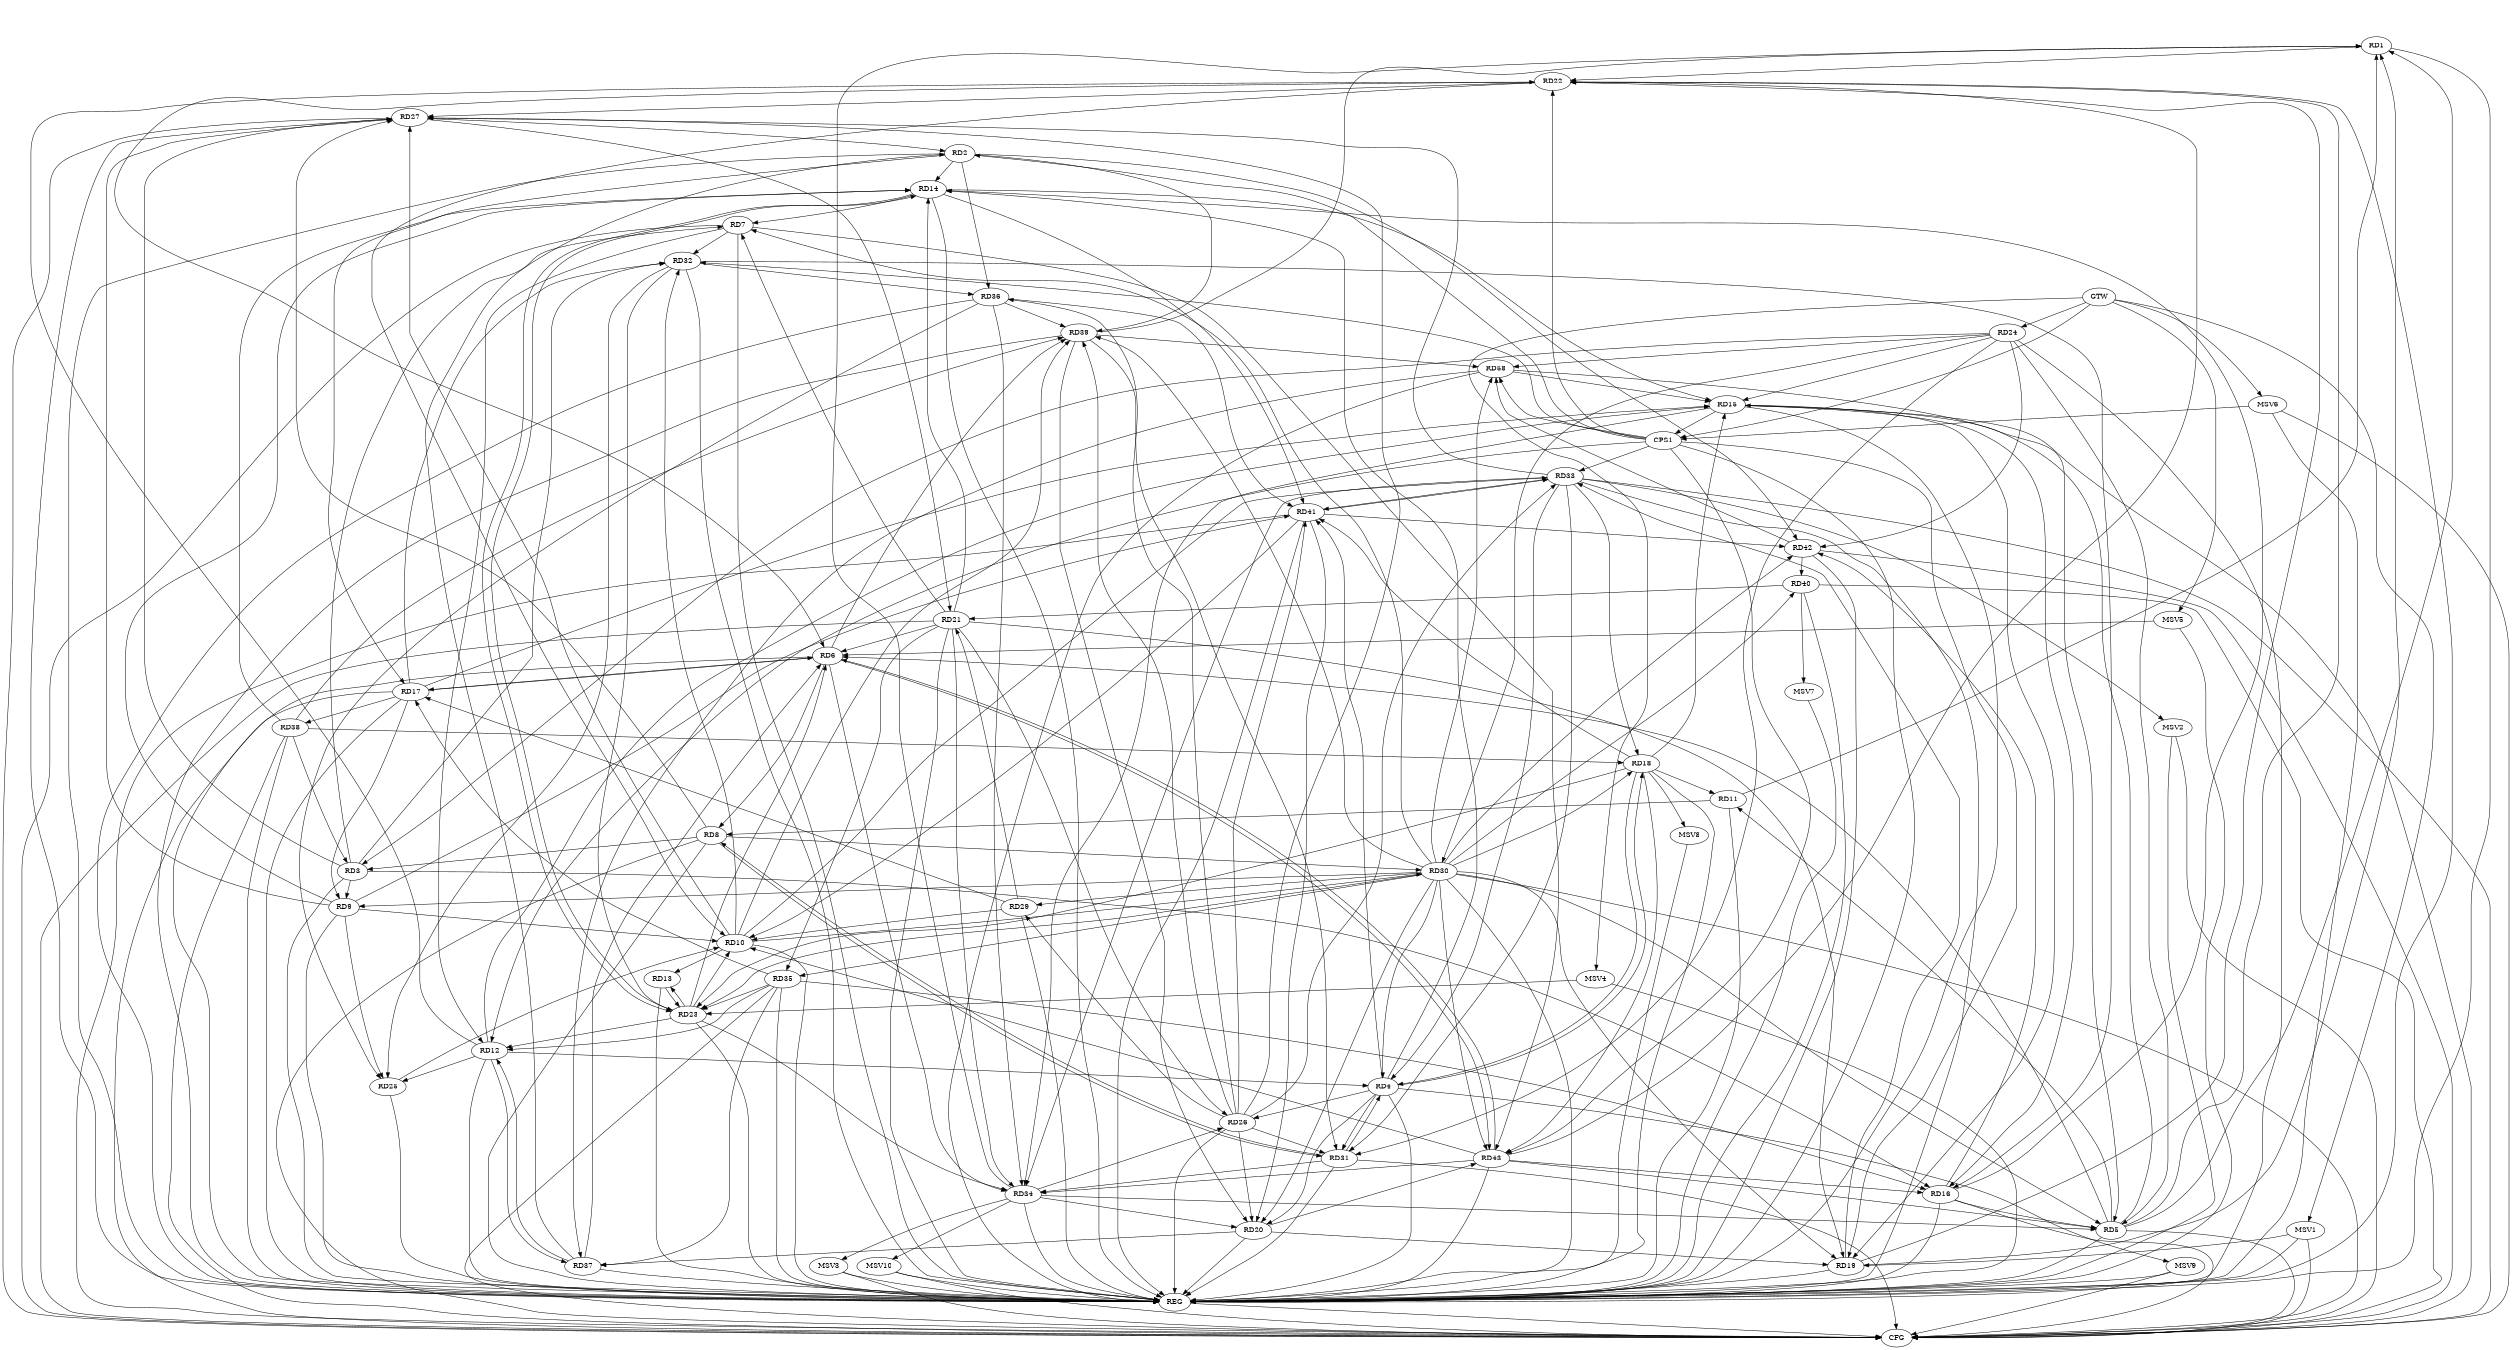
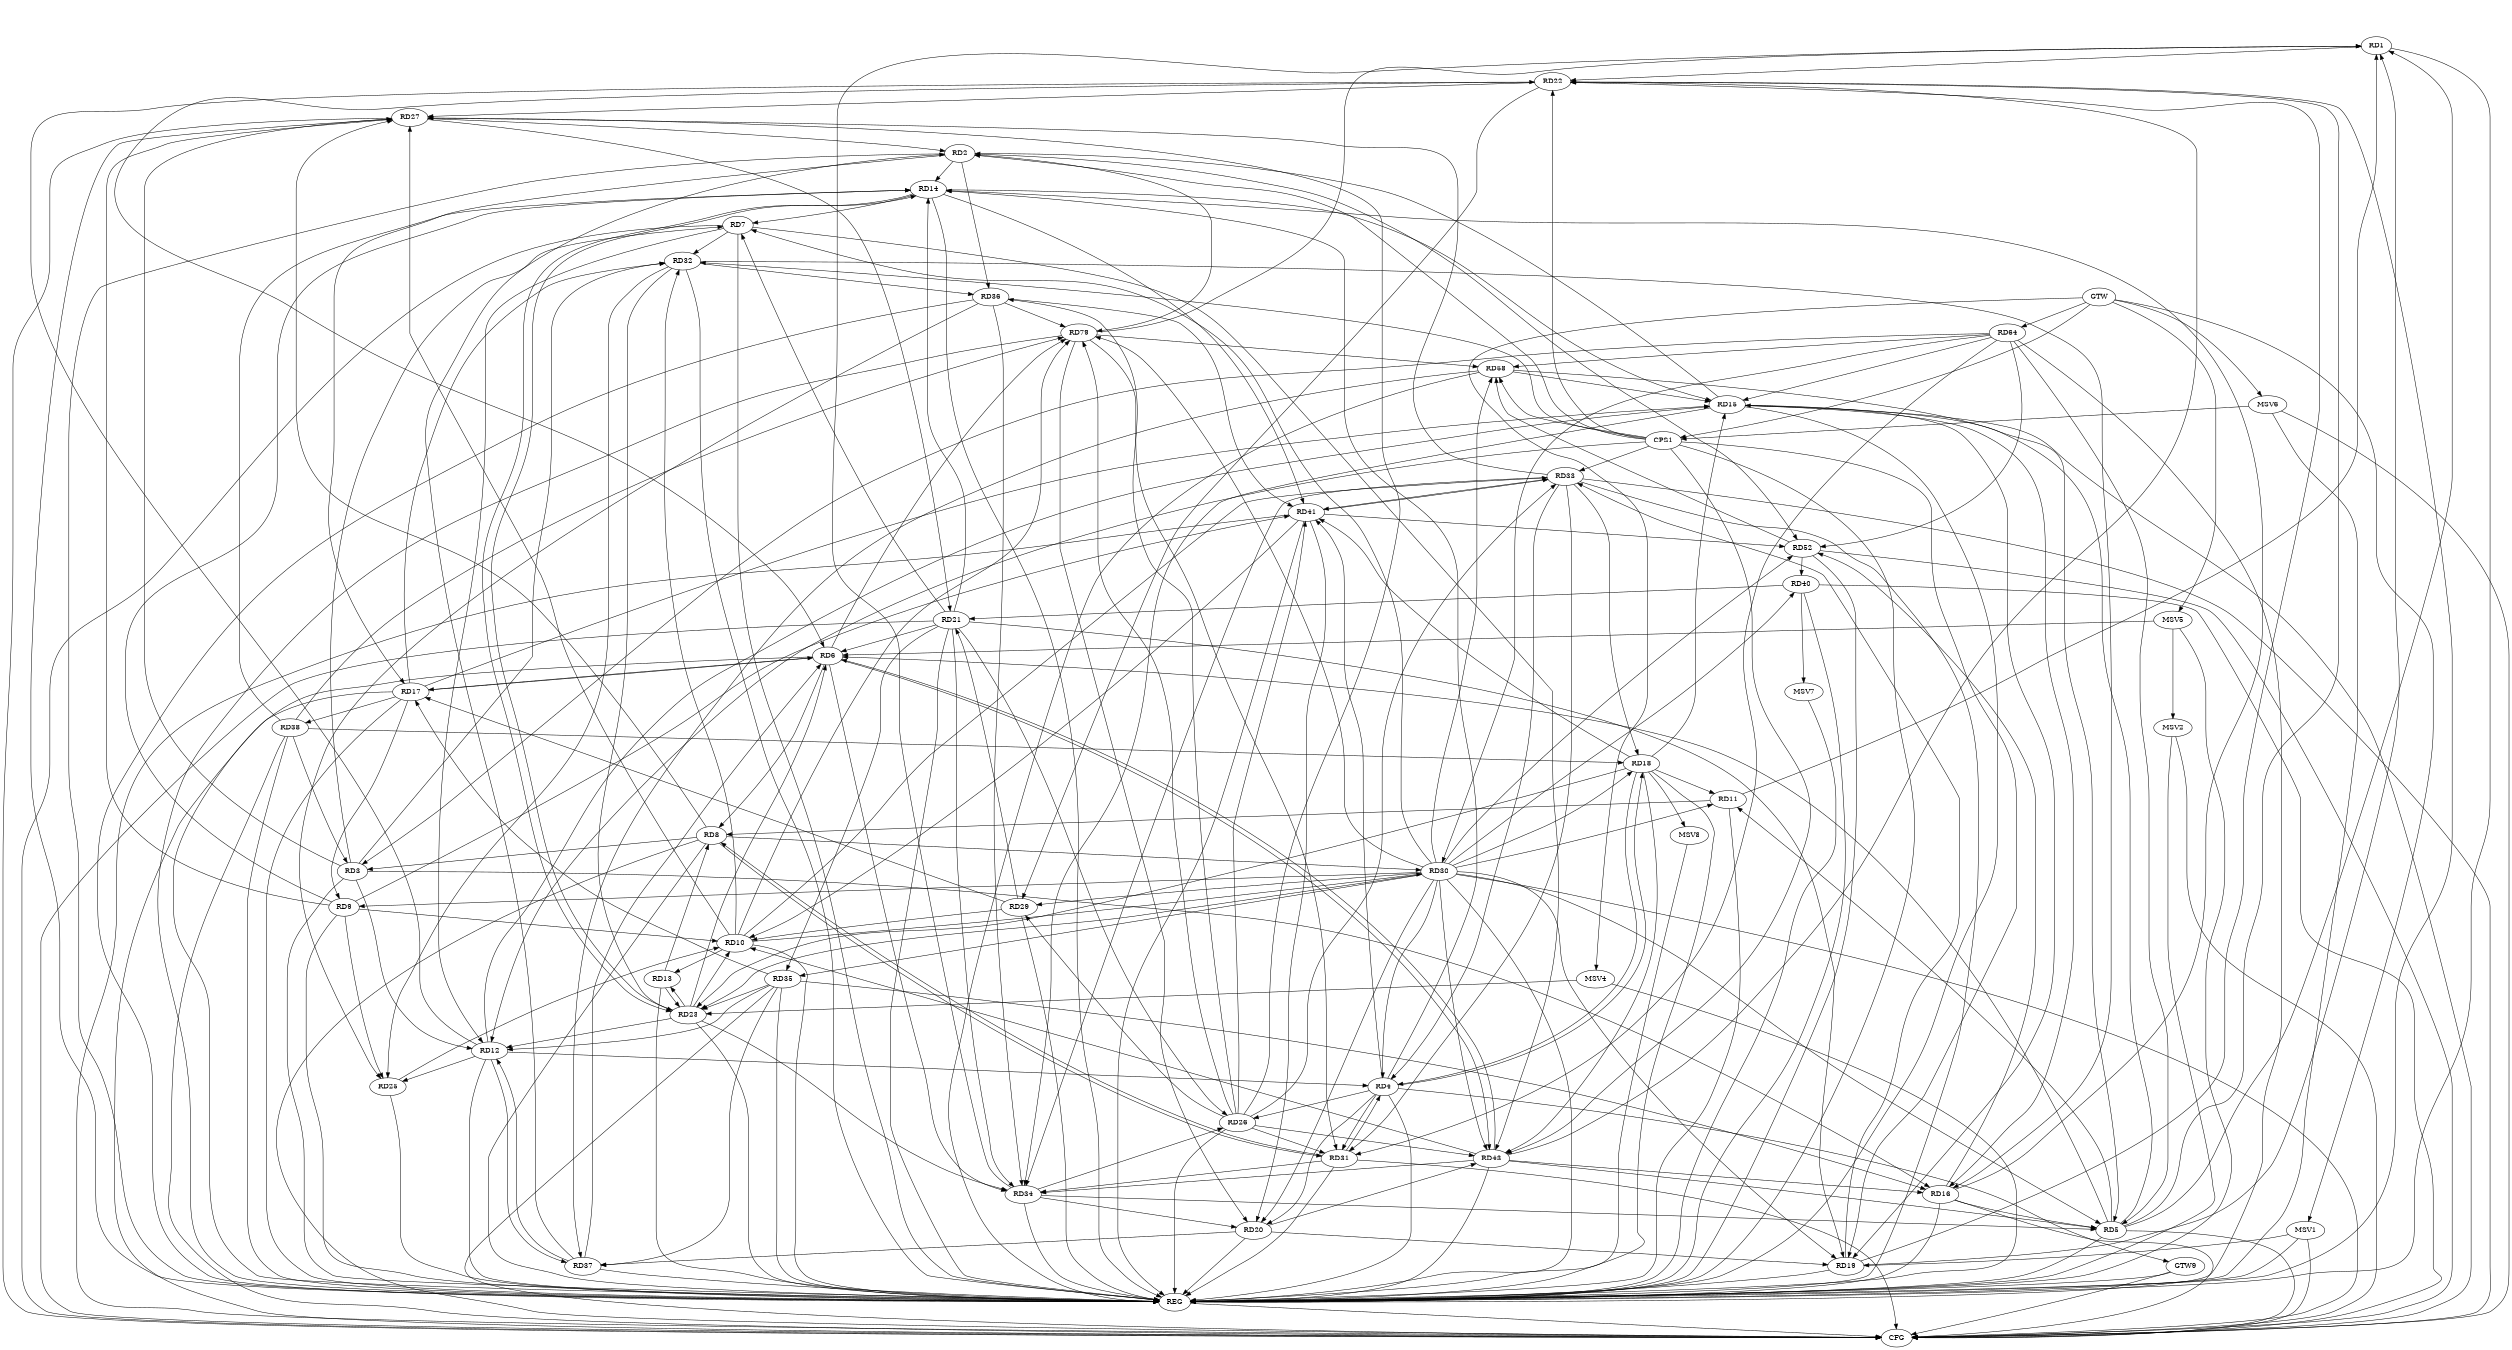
(610, 168) -> (1257, 441)
(1079, 333) -> (1079, 333)
(2007, 333) -> (2007, 333)
(1698, 421) -> (1378, 190)
(1802, 548) -> (1802, 548)
(1889, 554) -> (2173, 671)
none -> (1582, 839)
(349, 887) -> (384, 979)
none -> (686, 910)
(1245, 1174) -> (1367, 1141)
(829, 1266) -> none
(879, 1266) -> none
(2185, 1266) -> (2185, 1266)
